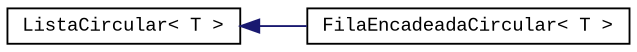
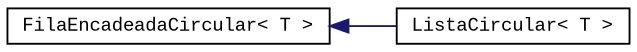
(283, 26) -> (373, 26)
